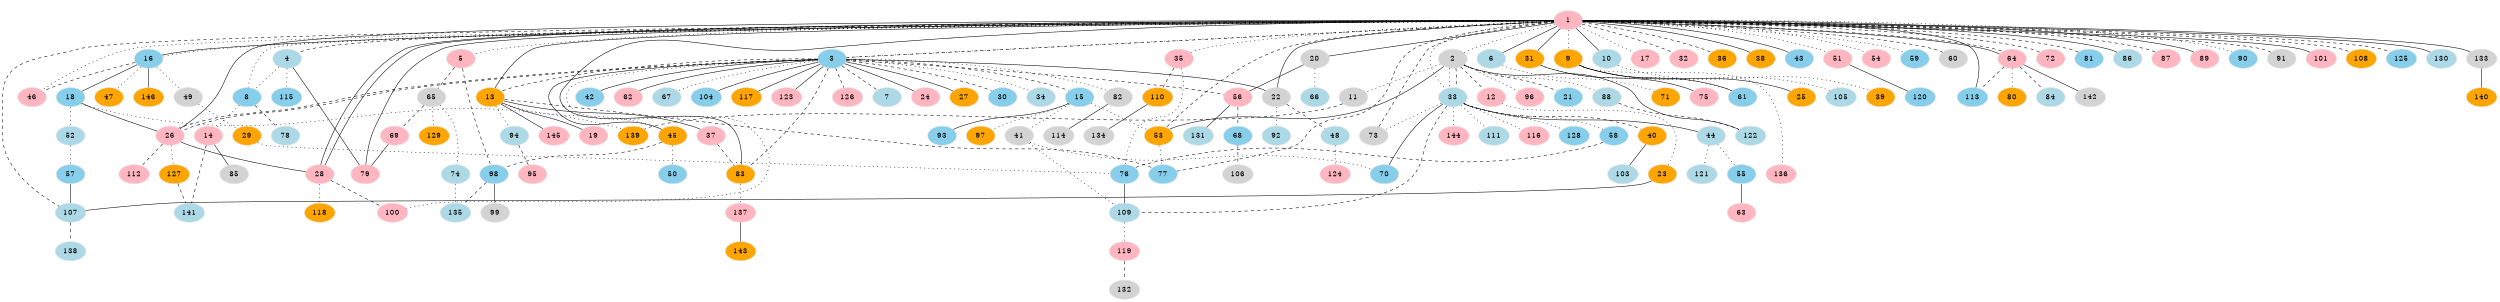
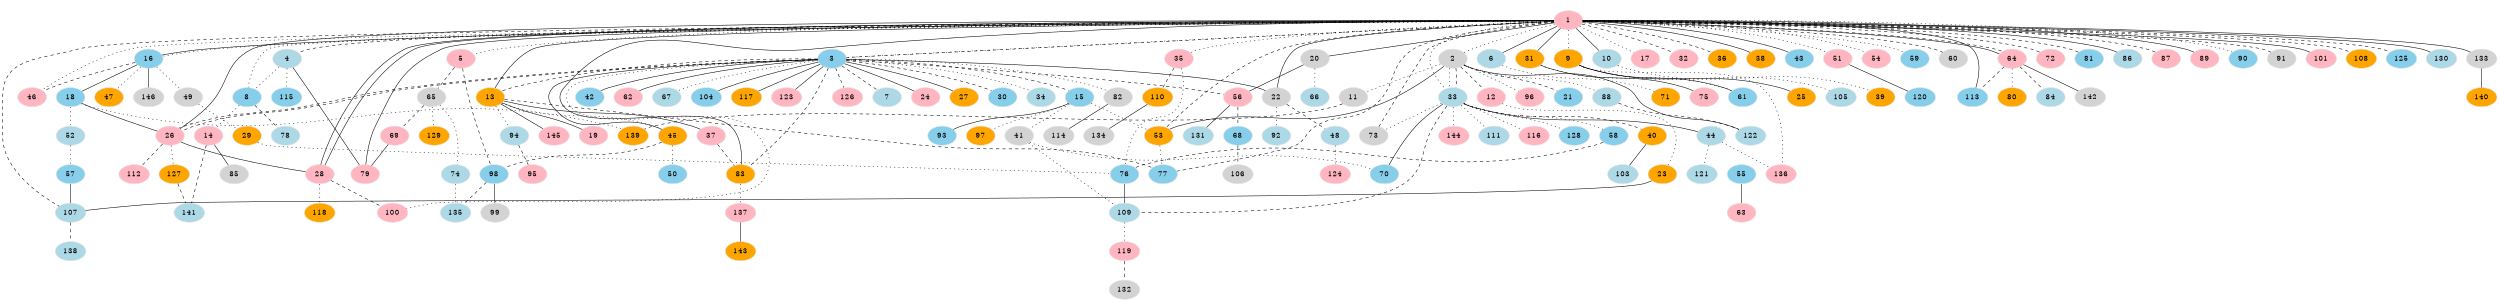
(149, 97) -> (149, 97)
(1726, 155) -> (1746, 155)
